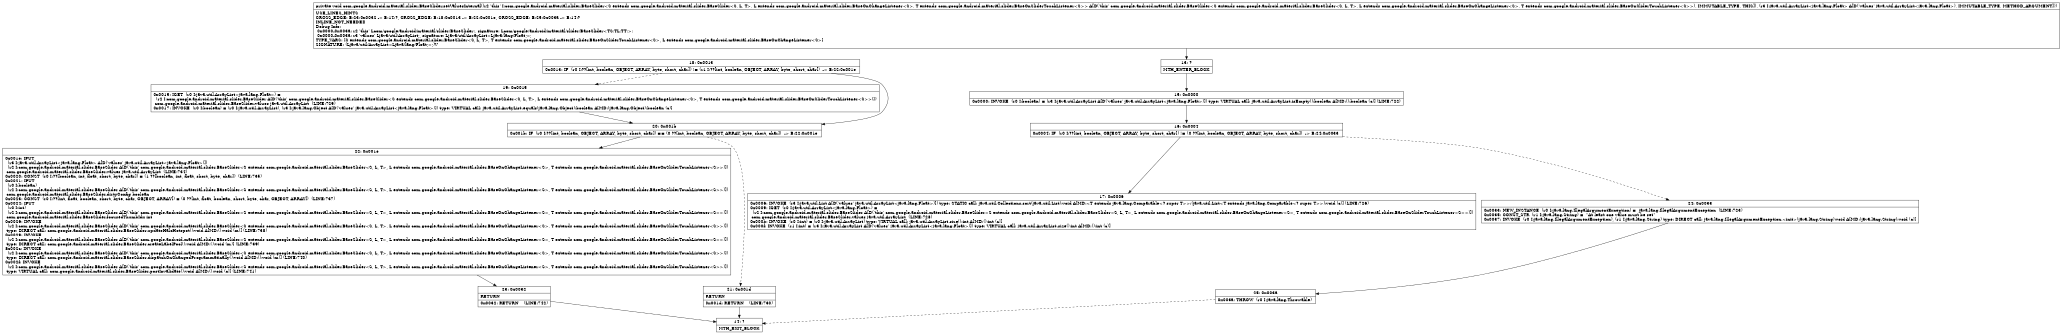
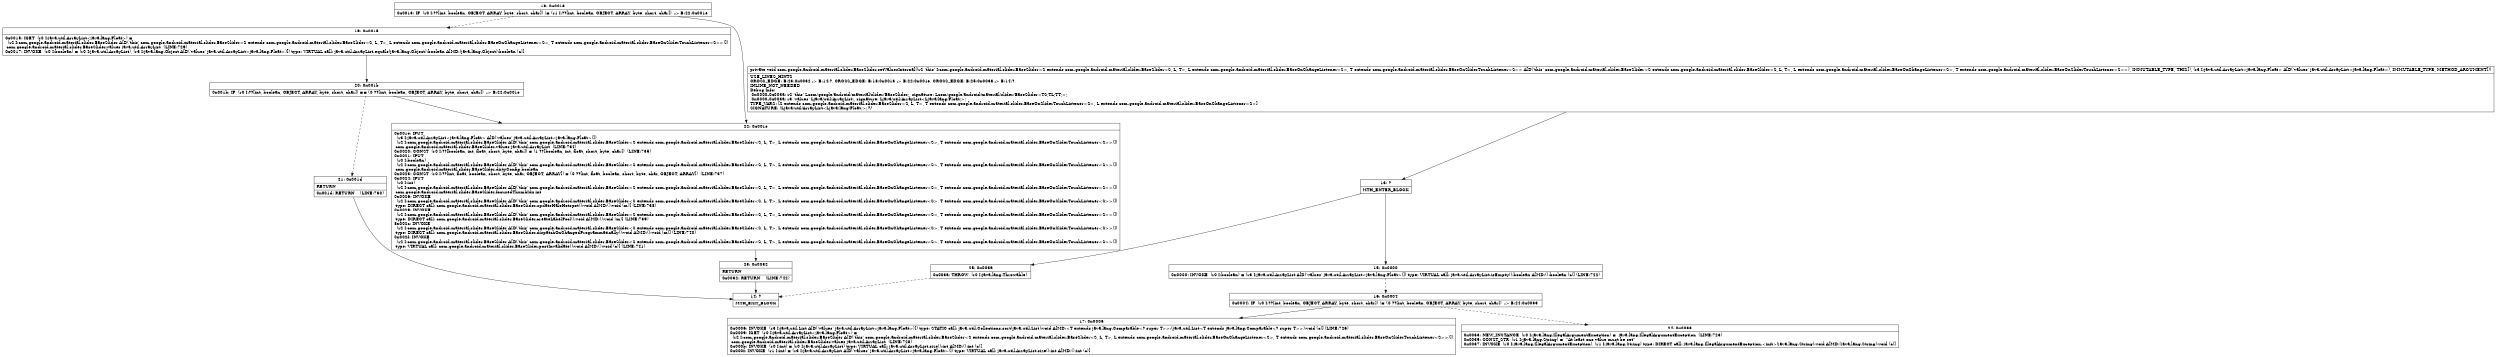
(888, 102) -> (741, 45)
(1187, 113) -> (1386, 284)
(1496, 272) -> (1199, 234)
